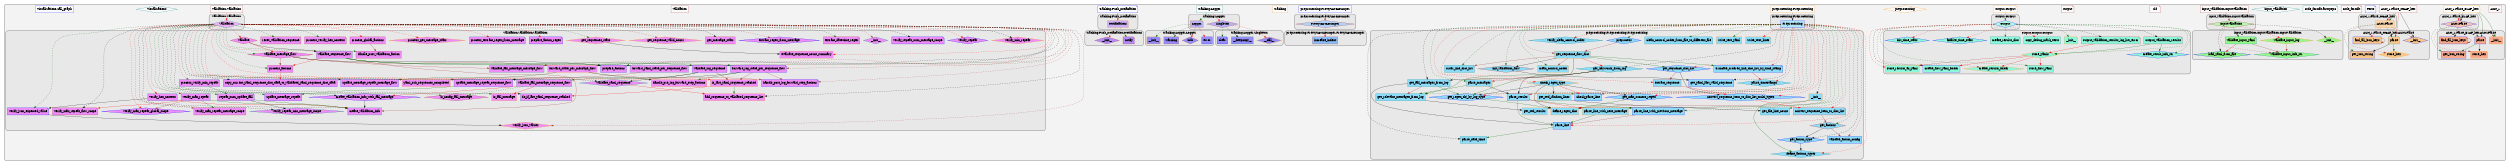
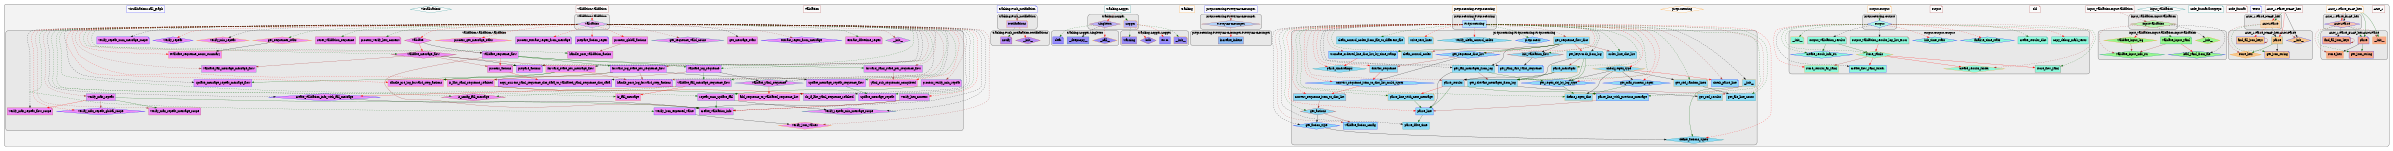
(2005, 17) -> (1880, 17)
(665, 40) -> (688, 40)
(1729, 40) -> none
(1602, 47) -> none
(1610, 69) -> (1585, 55)
